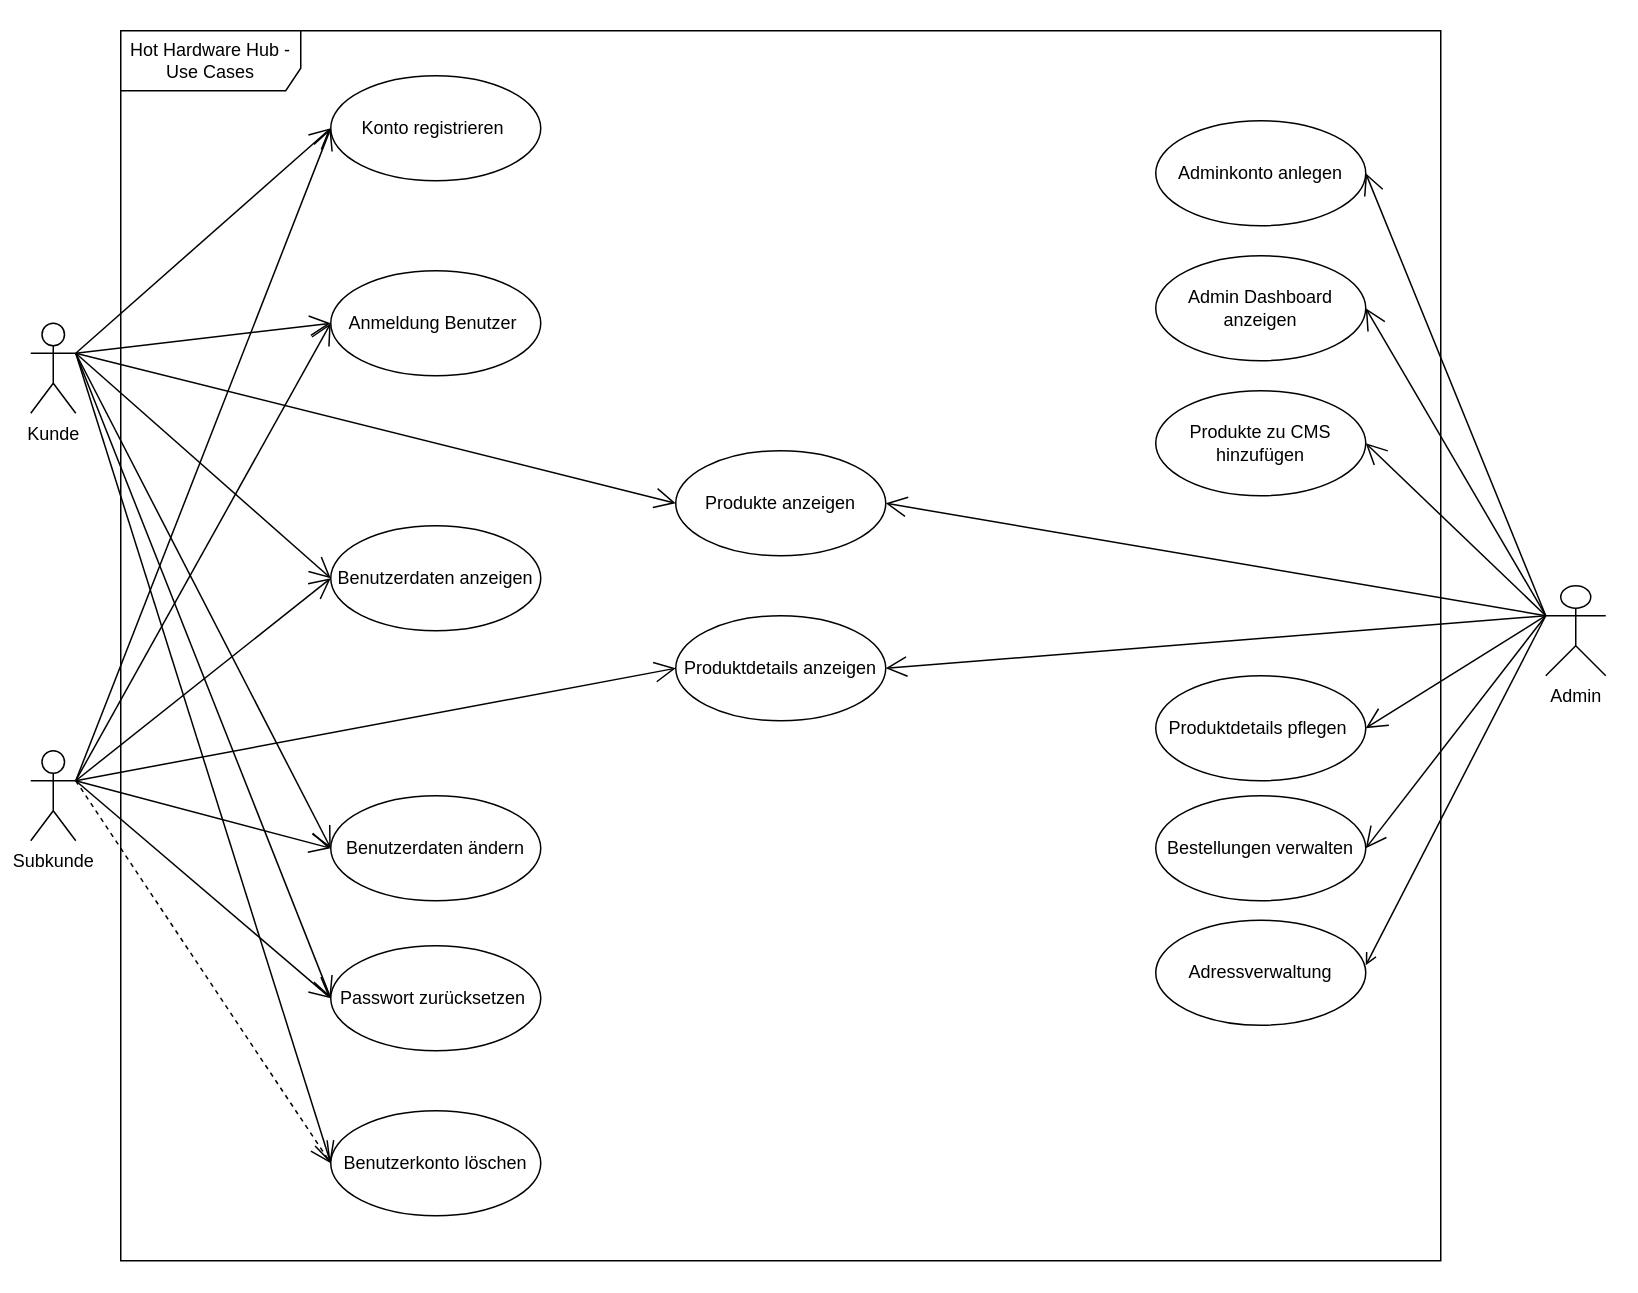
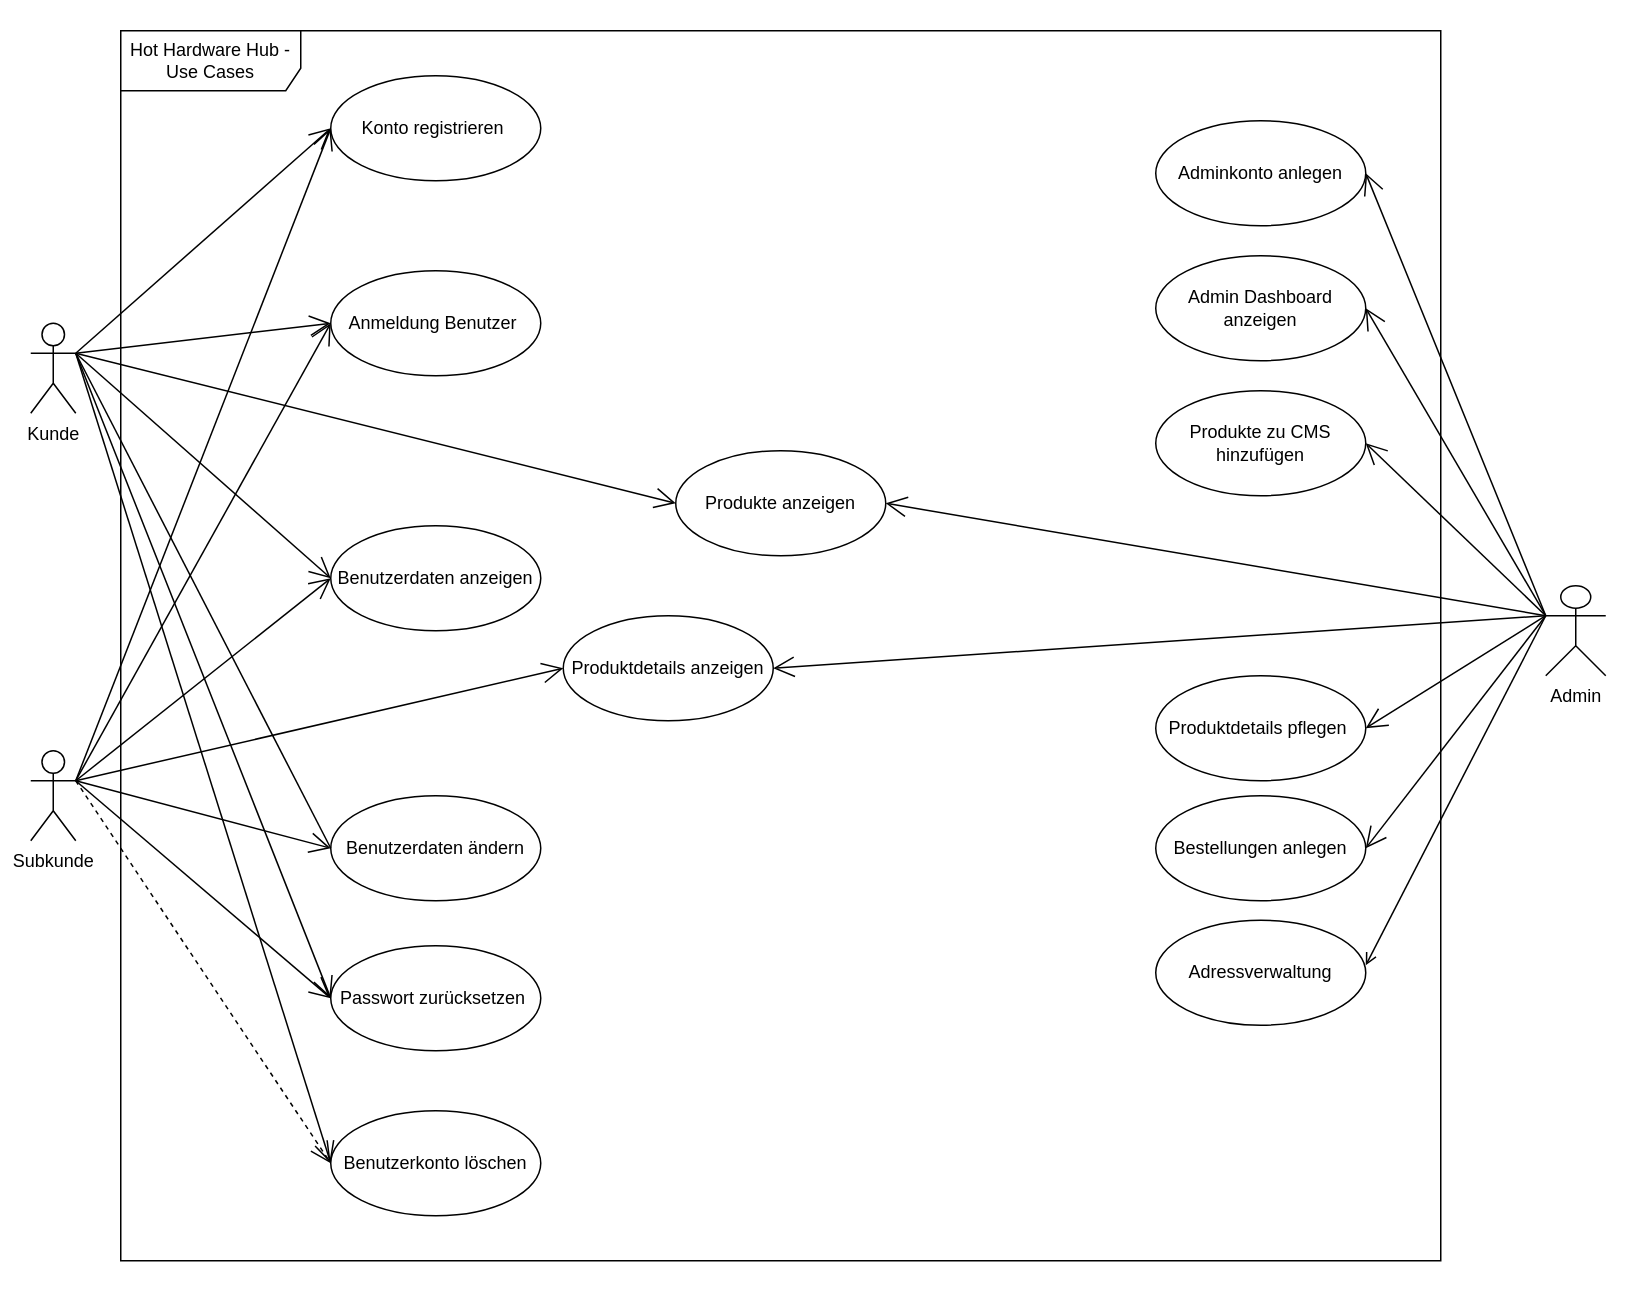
(781, 668) -> (668, 668)
(328, 843) -> (328, 844)
(1261, 848) -> (1261, 848)
